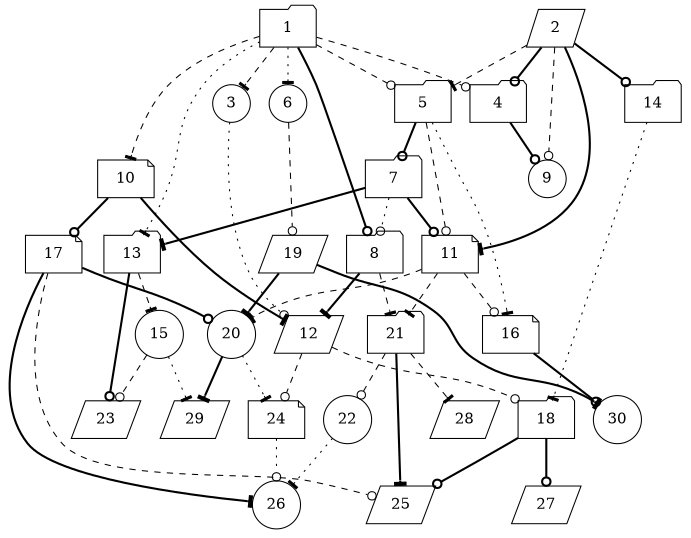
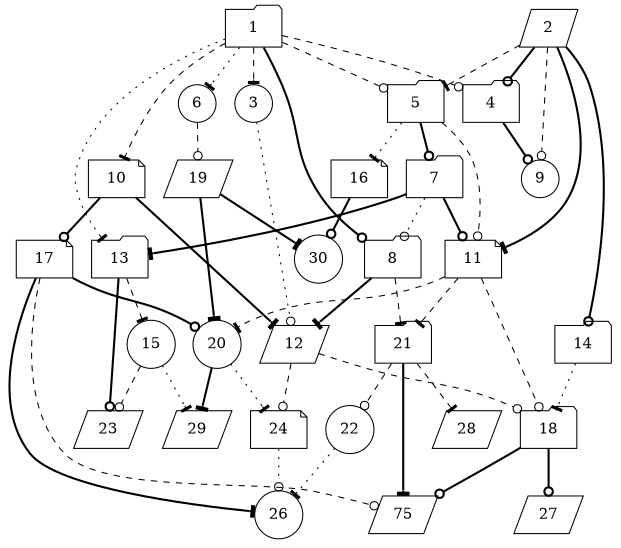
(478, 291) -> (509, 341)
(401, 505) -> (403, 515)
